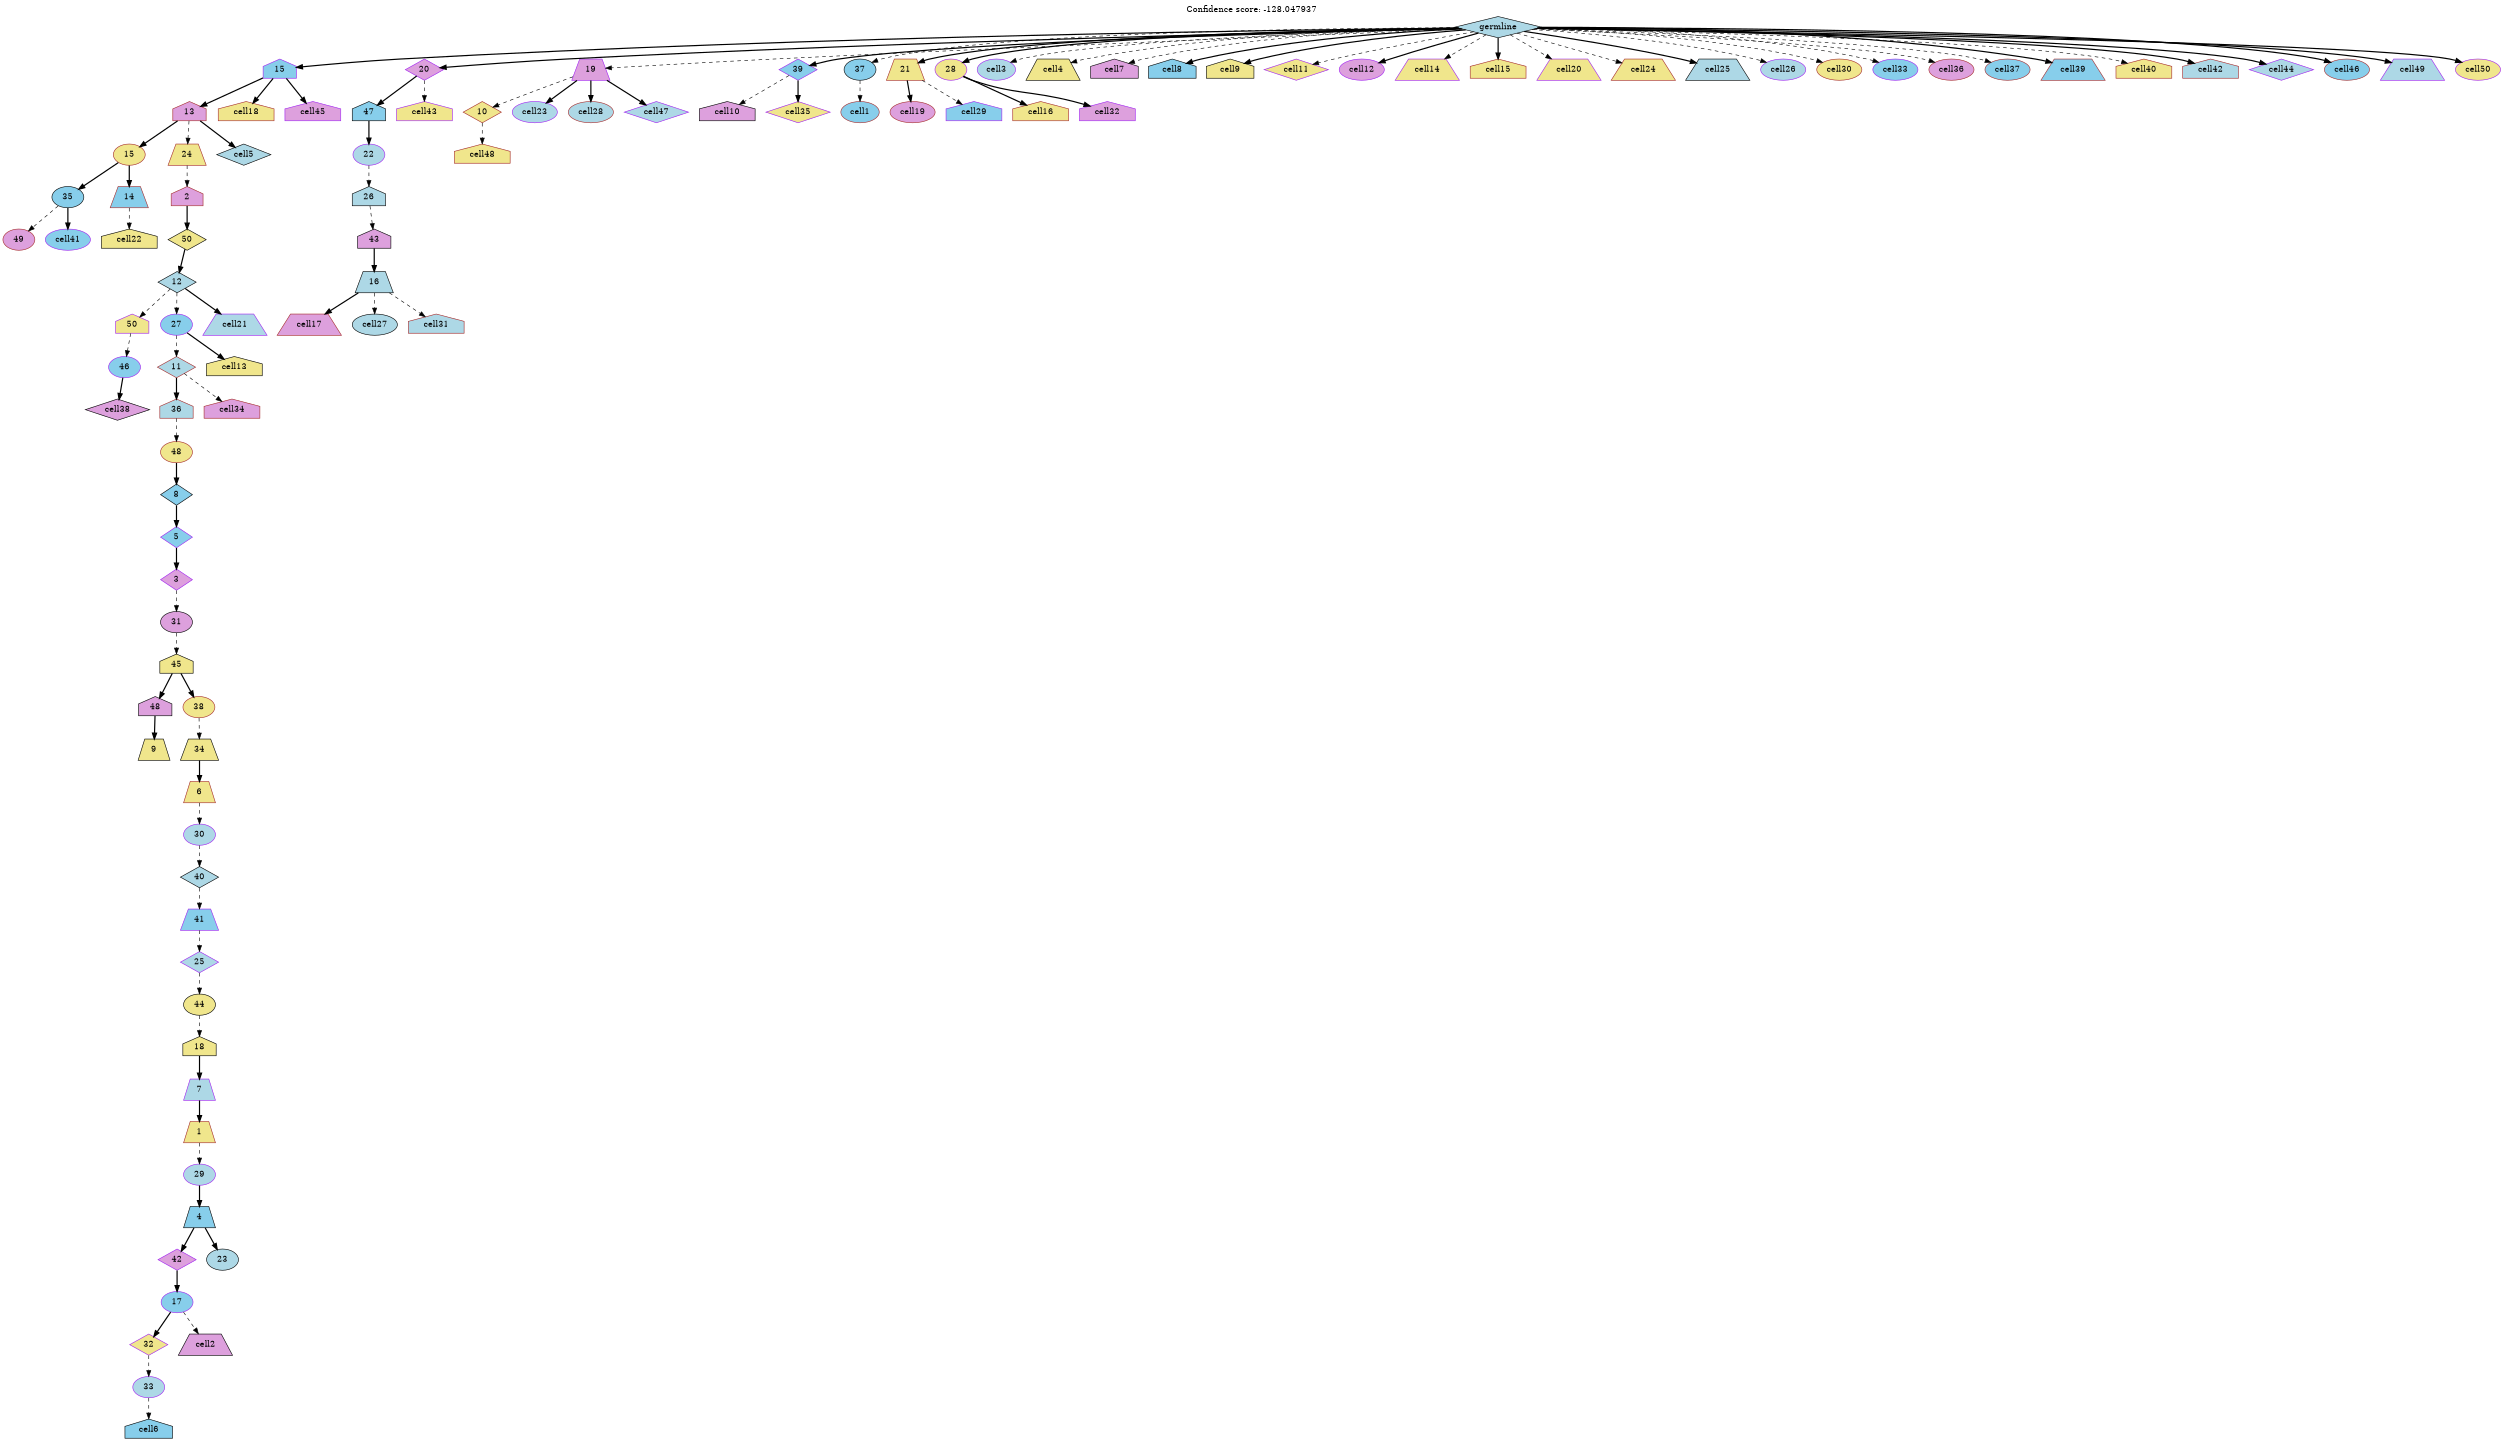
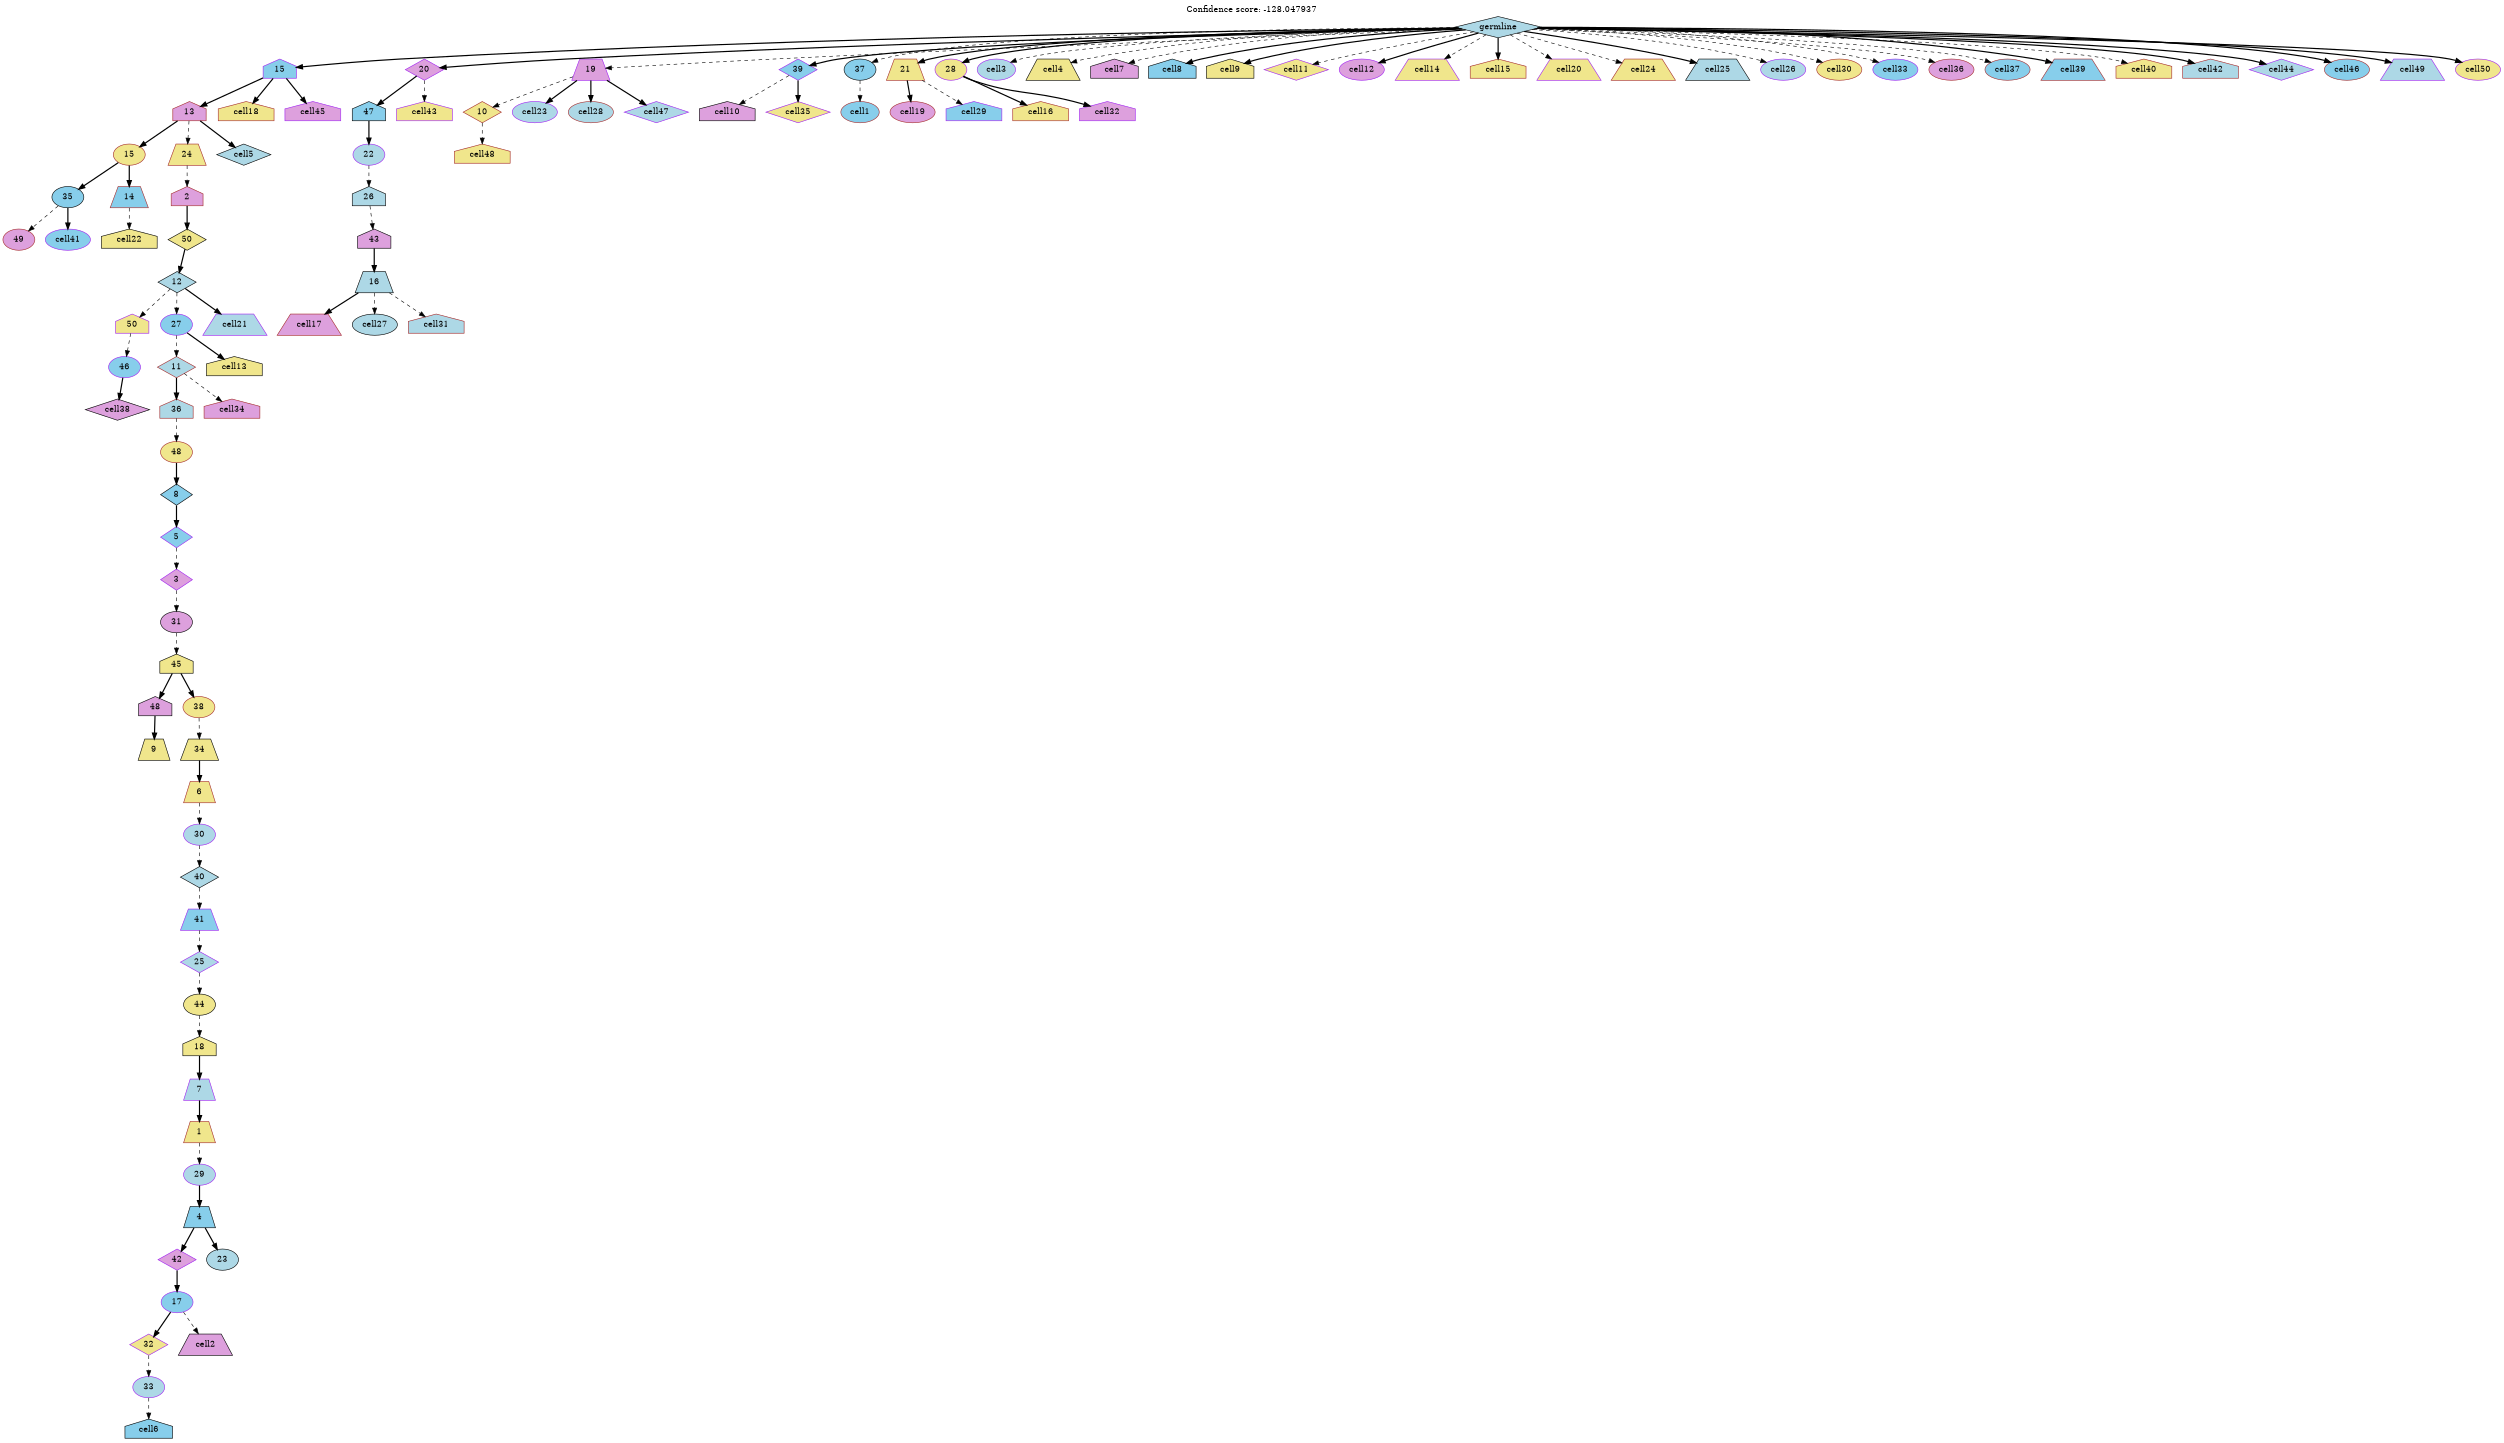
(176, 556) -> (176, 556)
